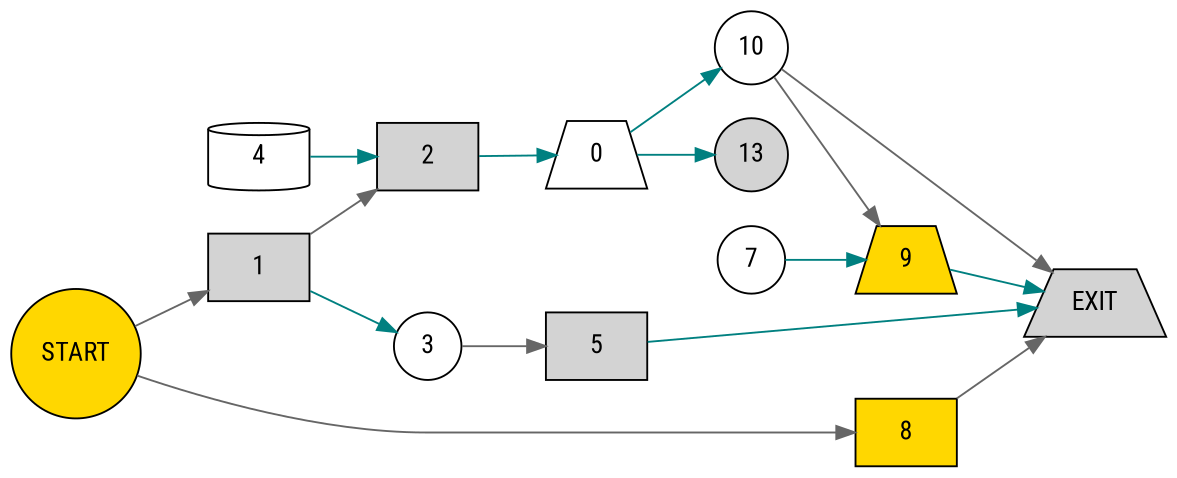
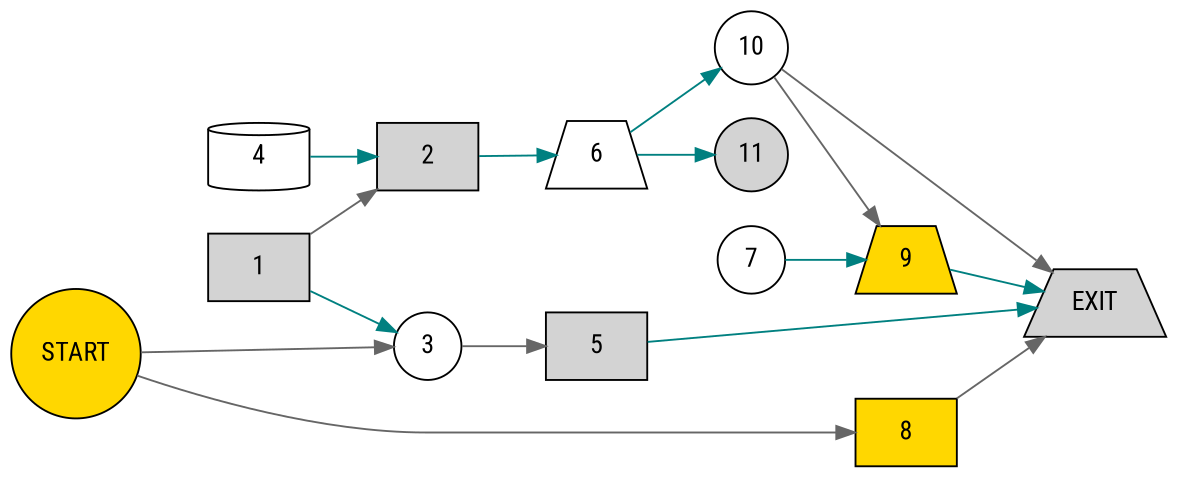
(597, 155) -> (597, 155)
(751, 155) -> (751, 155)
(163, 313) -> (258, 350)
